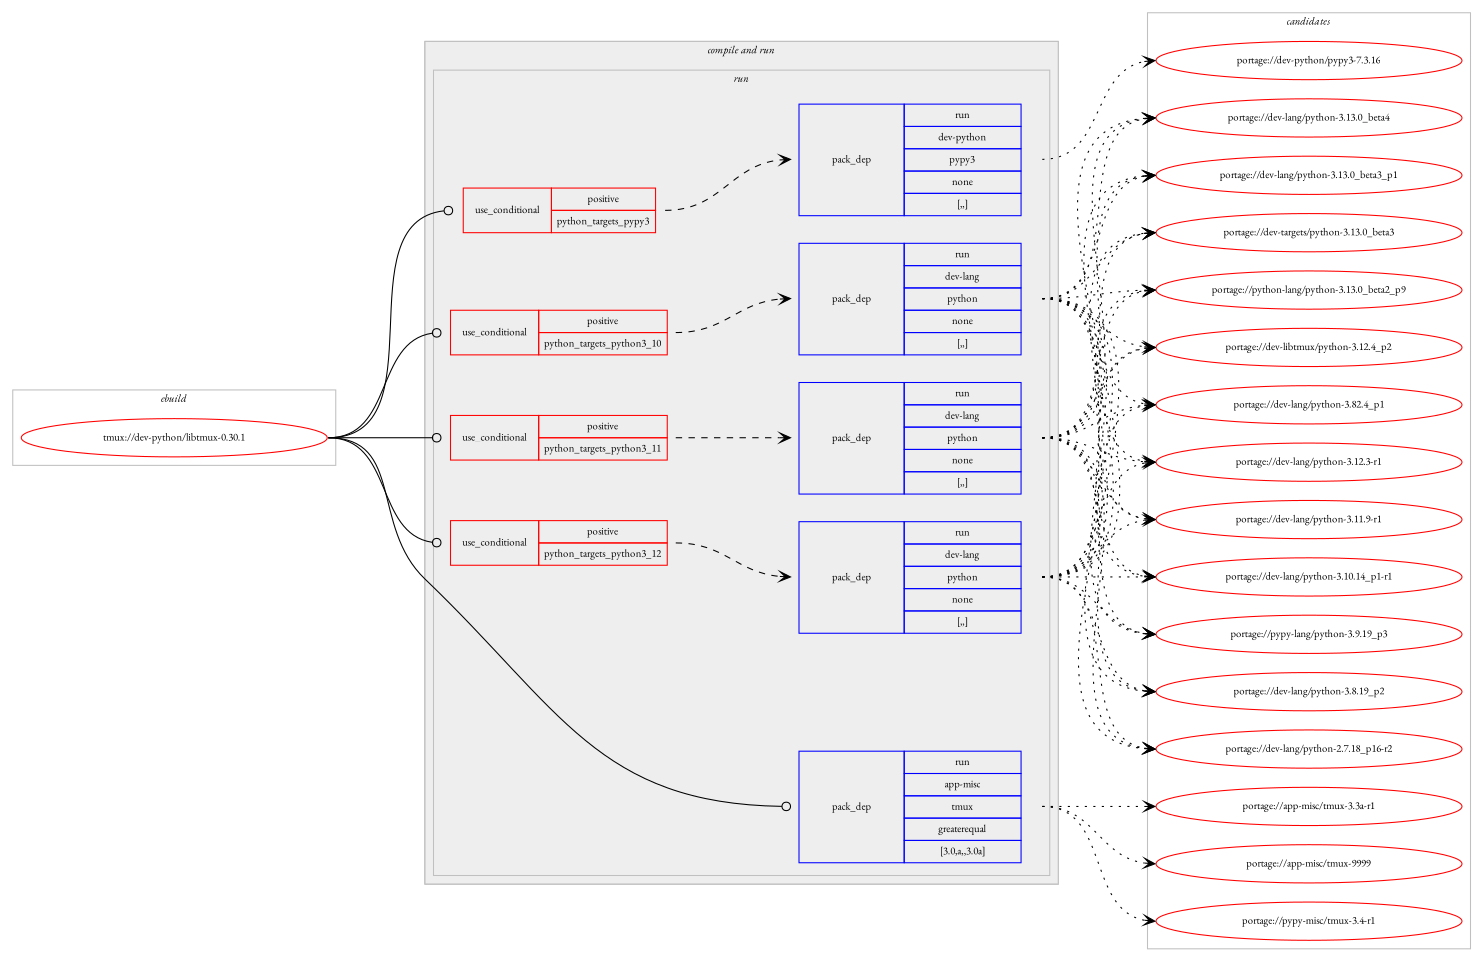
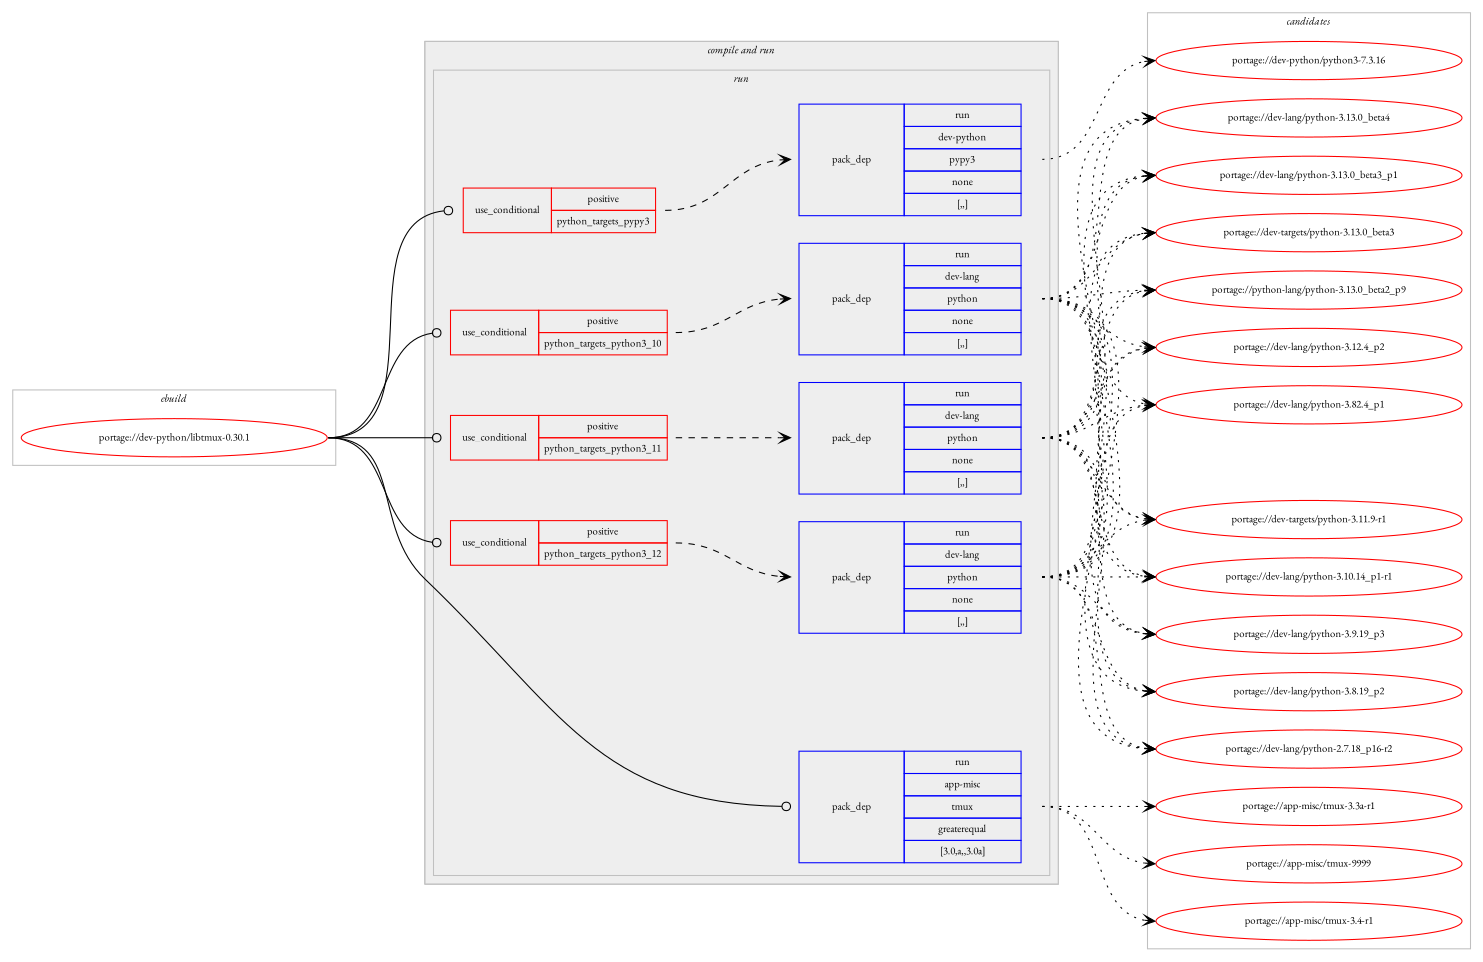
(1309, 61) -> (1309, 61)
(1309, 347) -> (1309, 347)
(174, 438) -> (174, 438)
(1309, 462) -> none
(1309, 520) -> (1309, 520)
(1309, 634) -> (1309, 634)
(1309, 921) -> (1309, 921)
